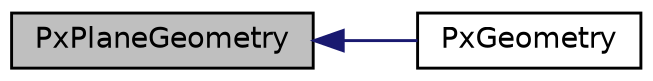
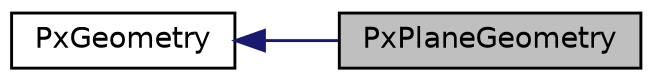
(381, 41) -> (302, 41)
